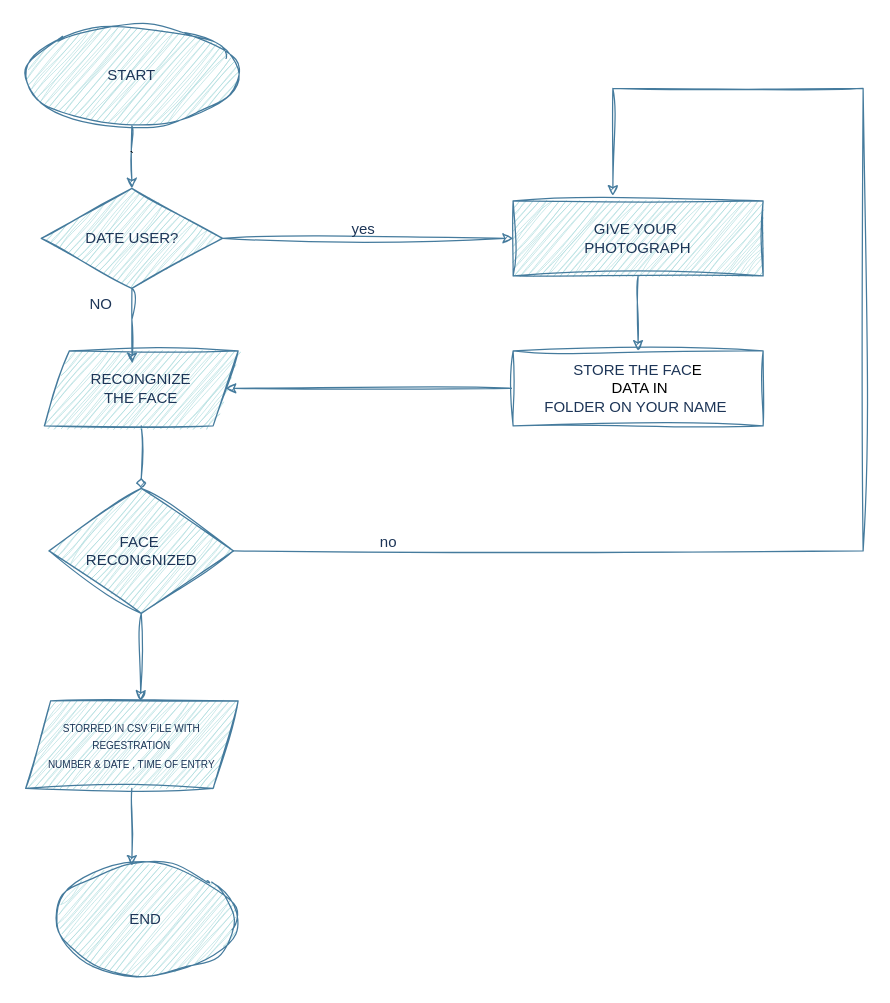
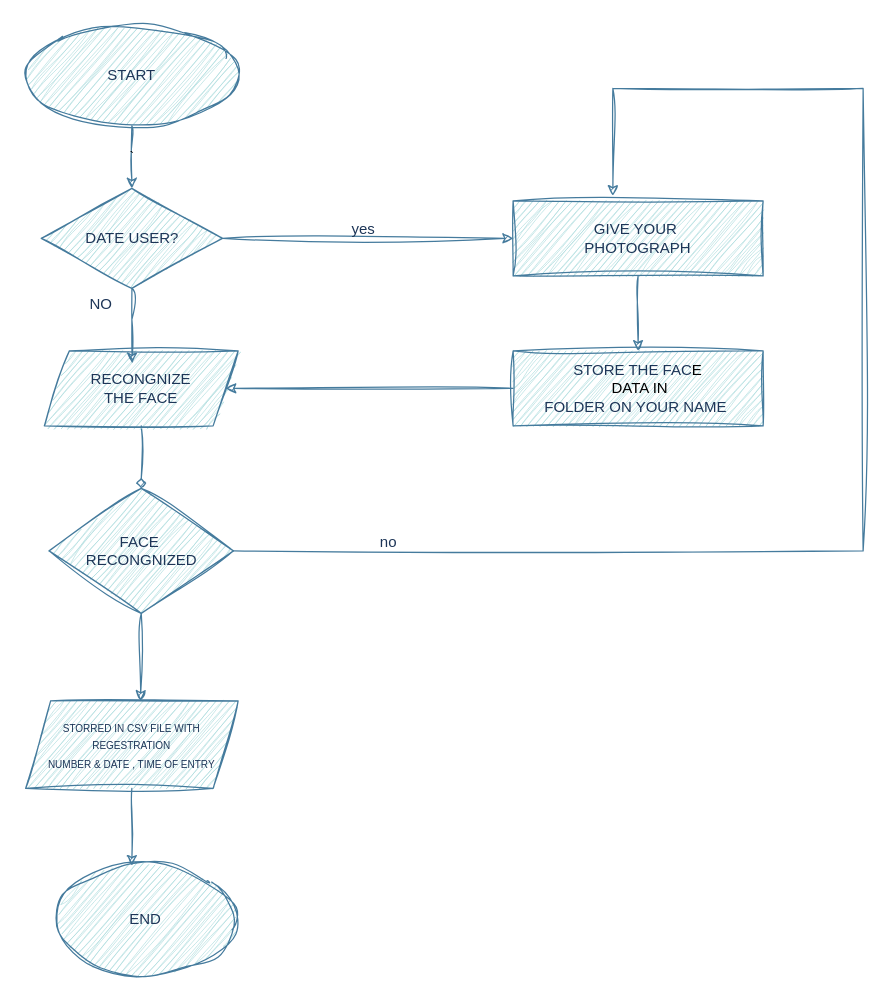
(638, 388) -> (638, 388)
